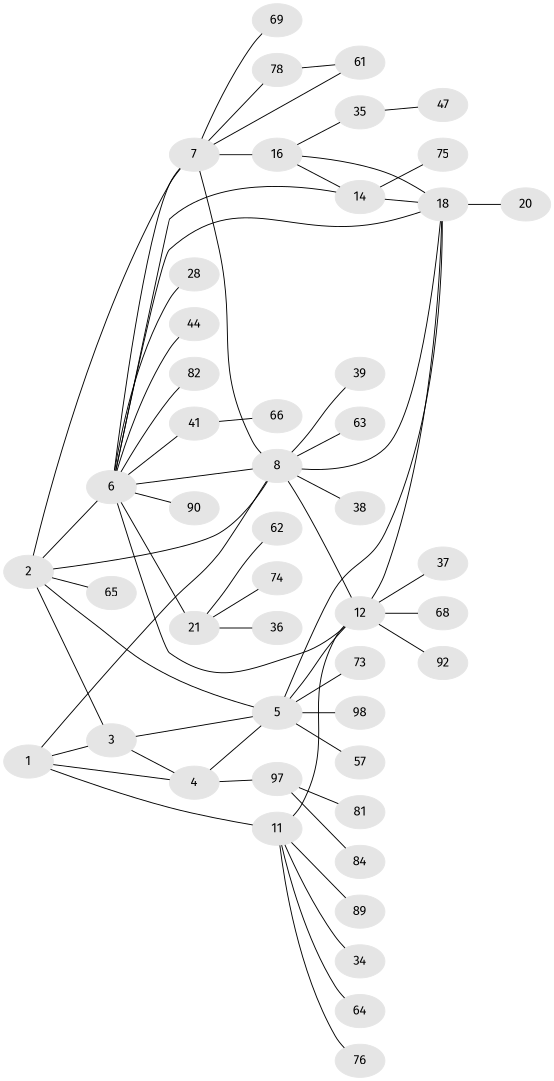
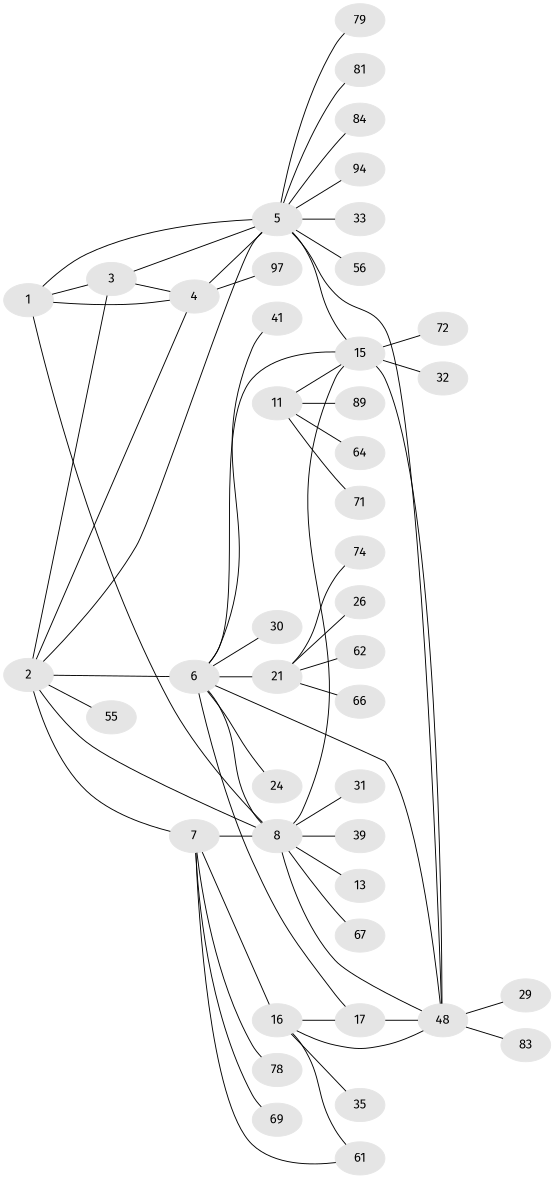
(319, 66) -> (319, 1089)
(443, 105) -> none
(443, 155) -> none
(360, 197) -> (360, 1020)
(443, 204) -> (443, 1020)
(526, 204) -> (526, 995)
none -> (360, 219)
(194, 274) -> (277, 786)
(137, 317) -> none
(194, 324) -> none
(194, 374) -> none
(236, 420) -> (319, 689)
(360, 424) -> (360, 886)
none -> (111, 486)
(194, 508) -> (277, 627)
(360, 508) -> (360, 786)
(443, 564) -> (443, 378)
(111, 593) -> (111, 717)
(360, 613) -> (360, 354)
(443, 613) -> none
(277, 628) -> (360, 602)
(360, 663) -> (360, 20)
(443, 663) -> (443, 329)
(360, 713) -> (360, 169)
(360, 762) -> (360, 269)
(319, 796) -> (309, 141)
(150, 802) -> (141, 235)
(319, 820) -> (316, 168)
none -> (360, 936)
(360, 961) -> none
none -> (526, 1045)
(360, 1061) -> (360, 503)
